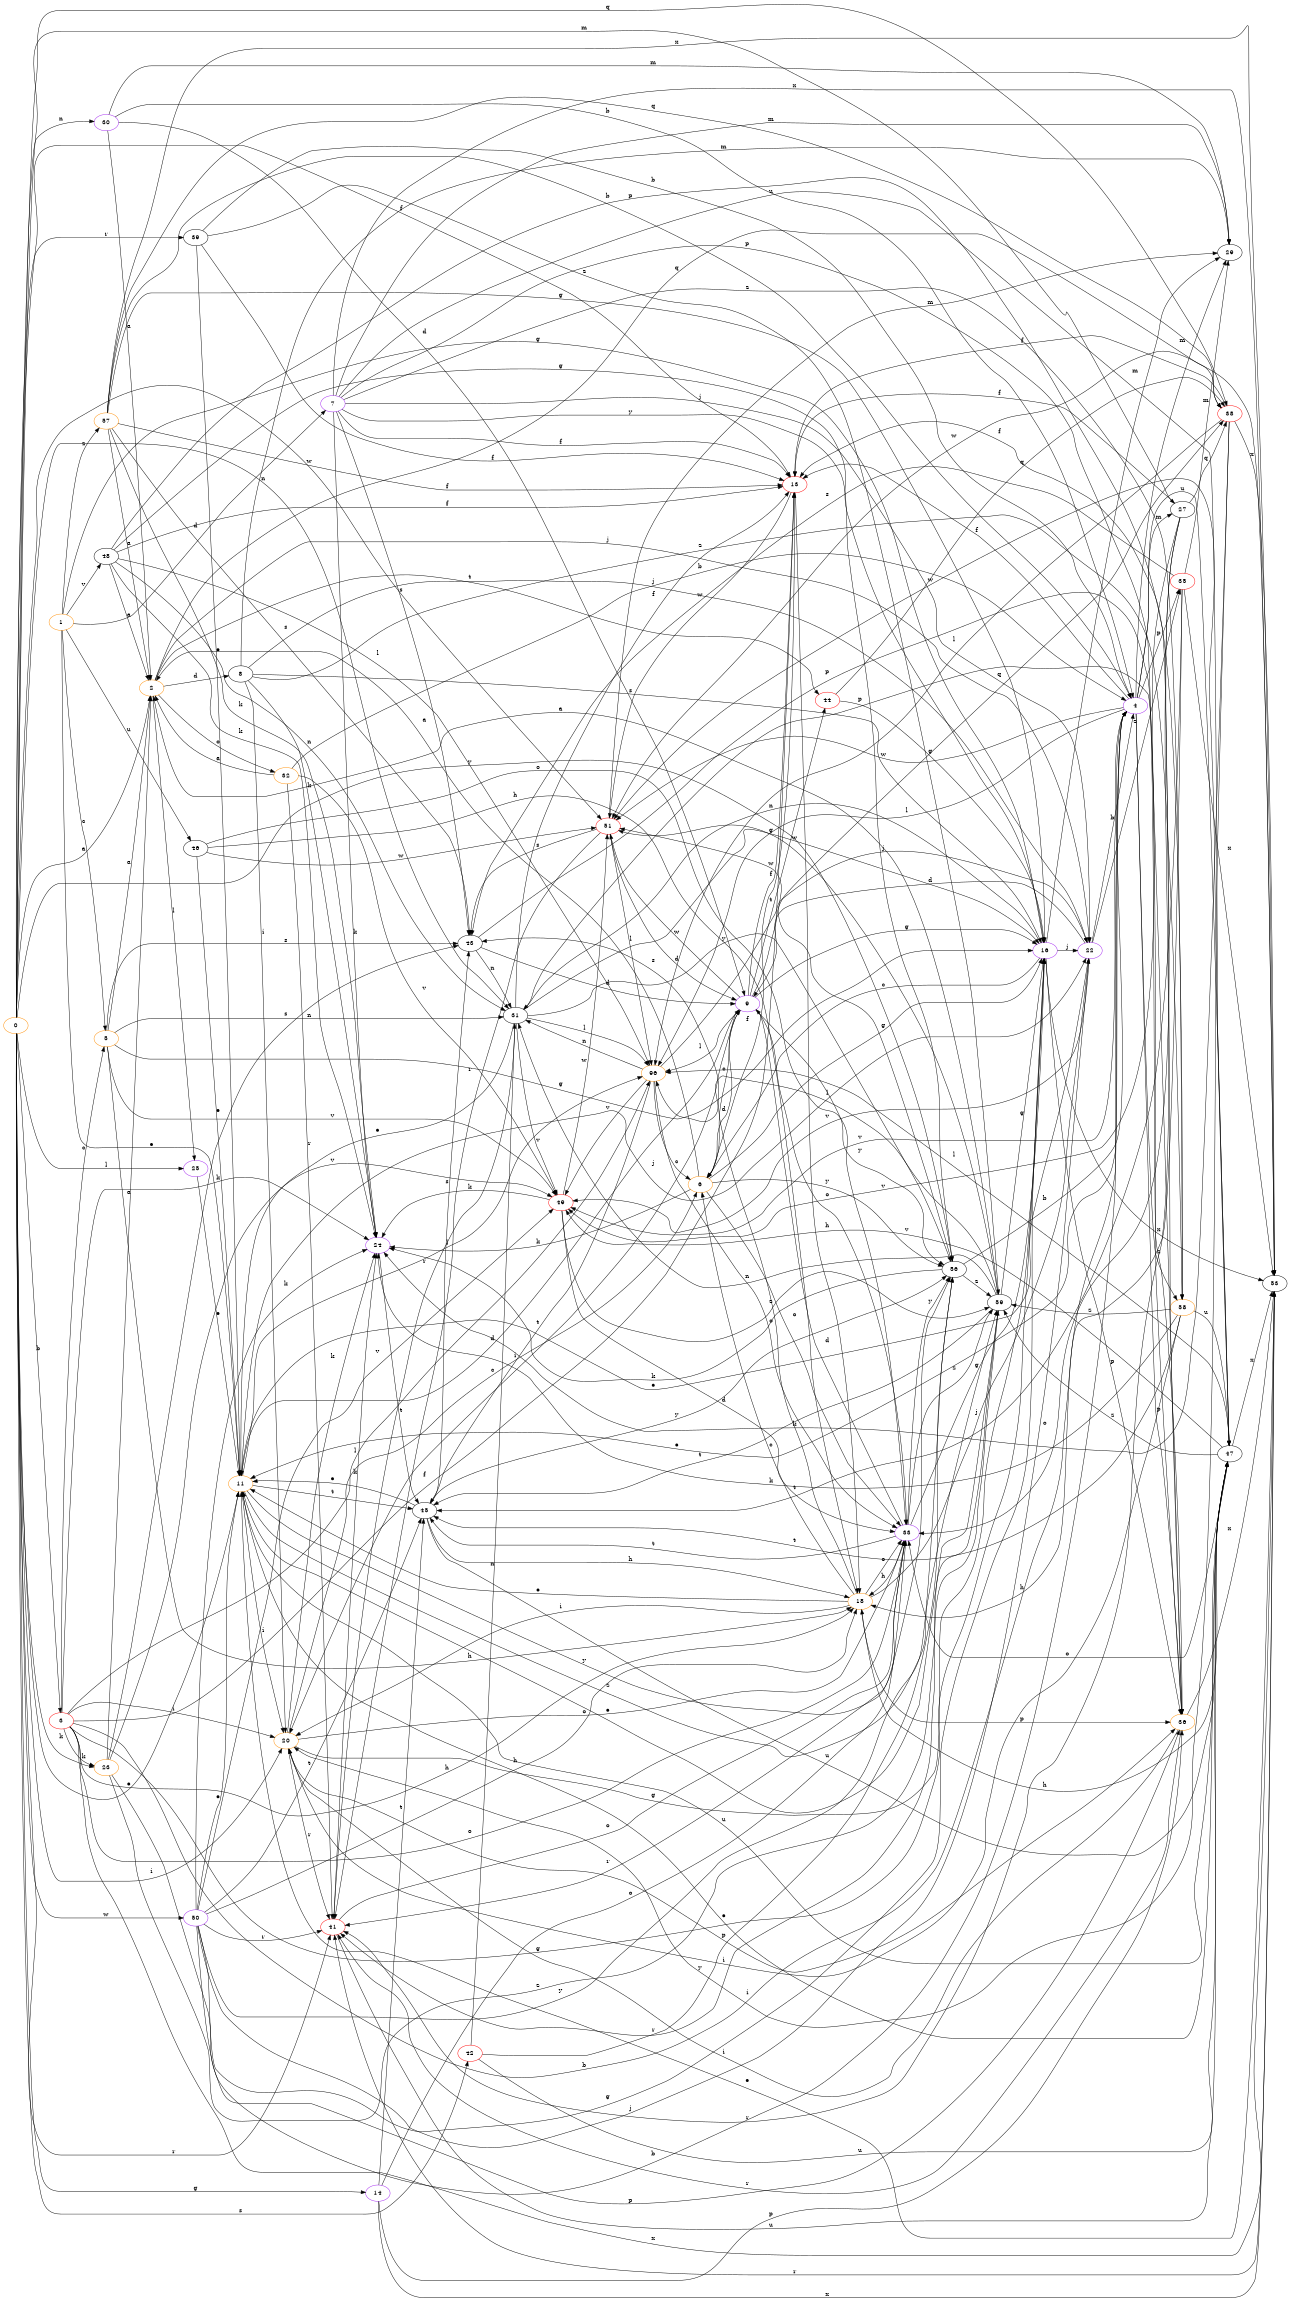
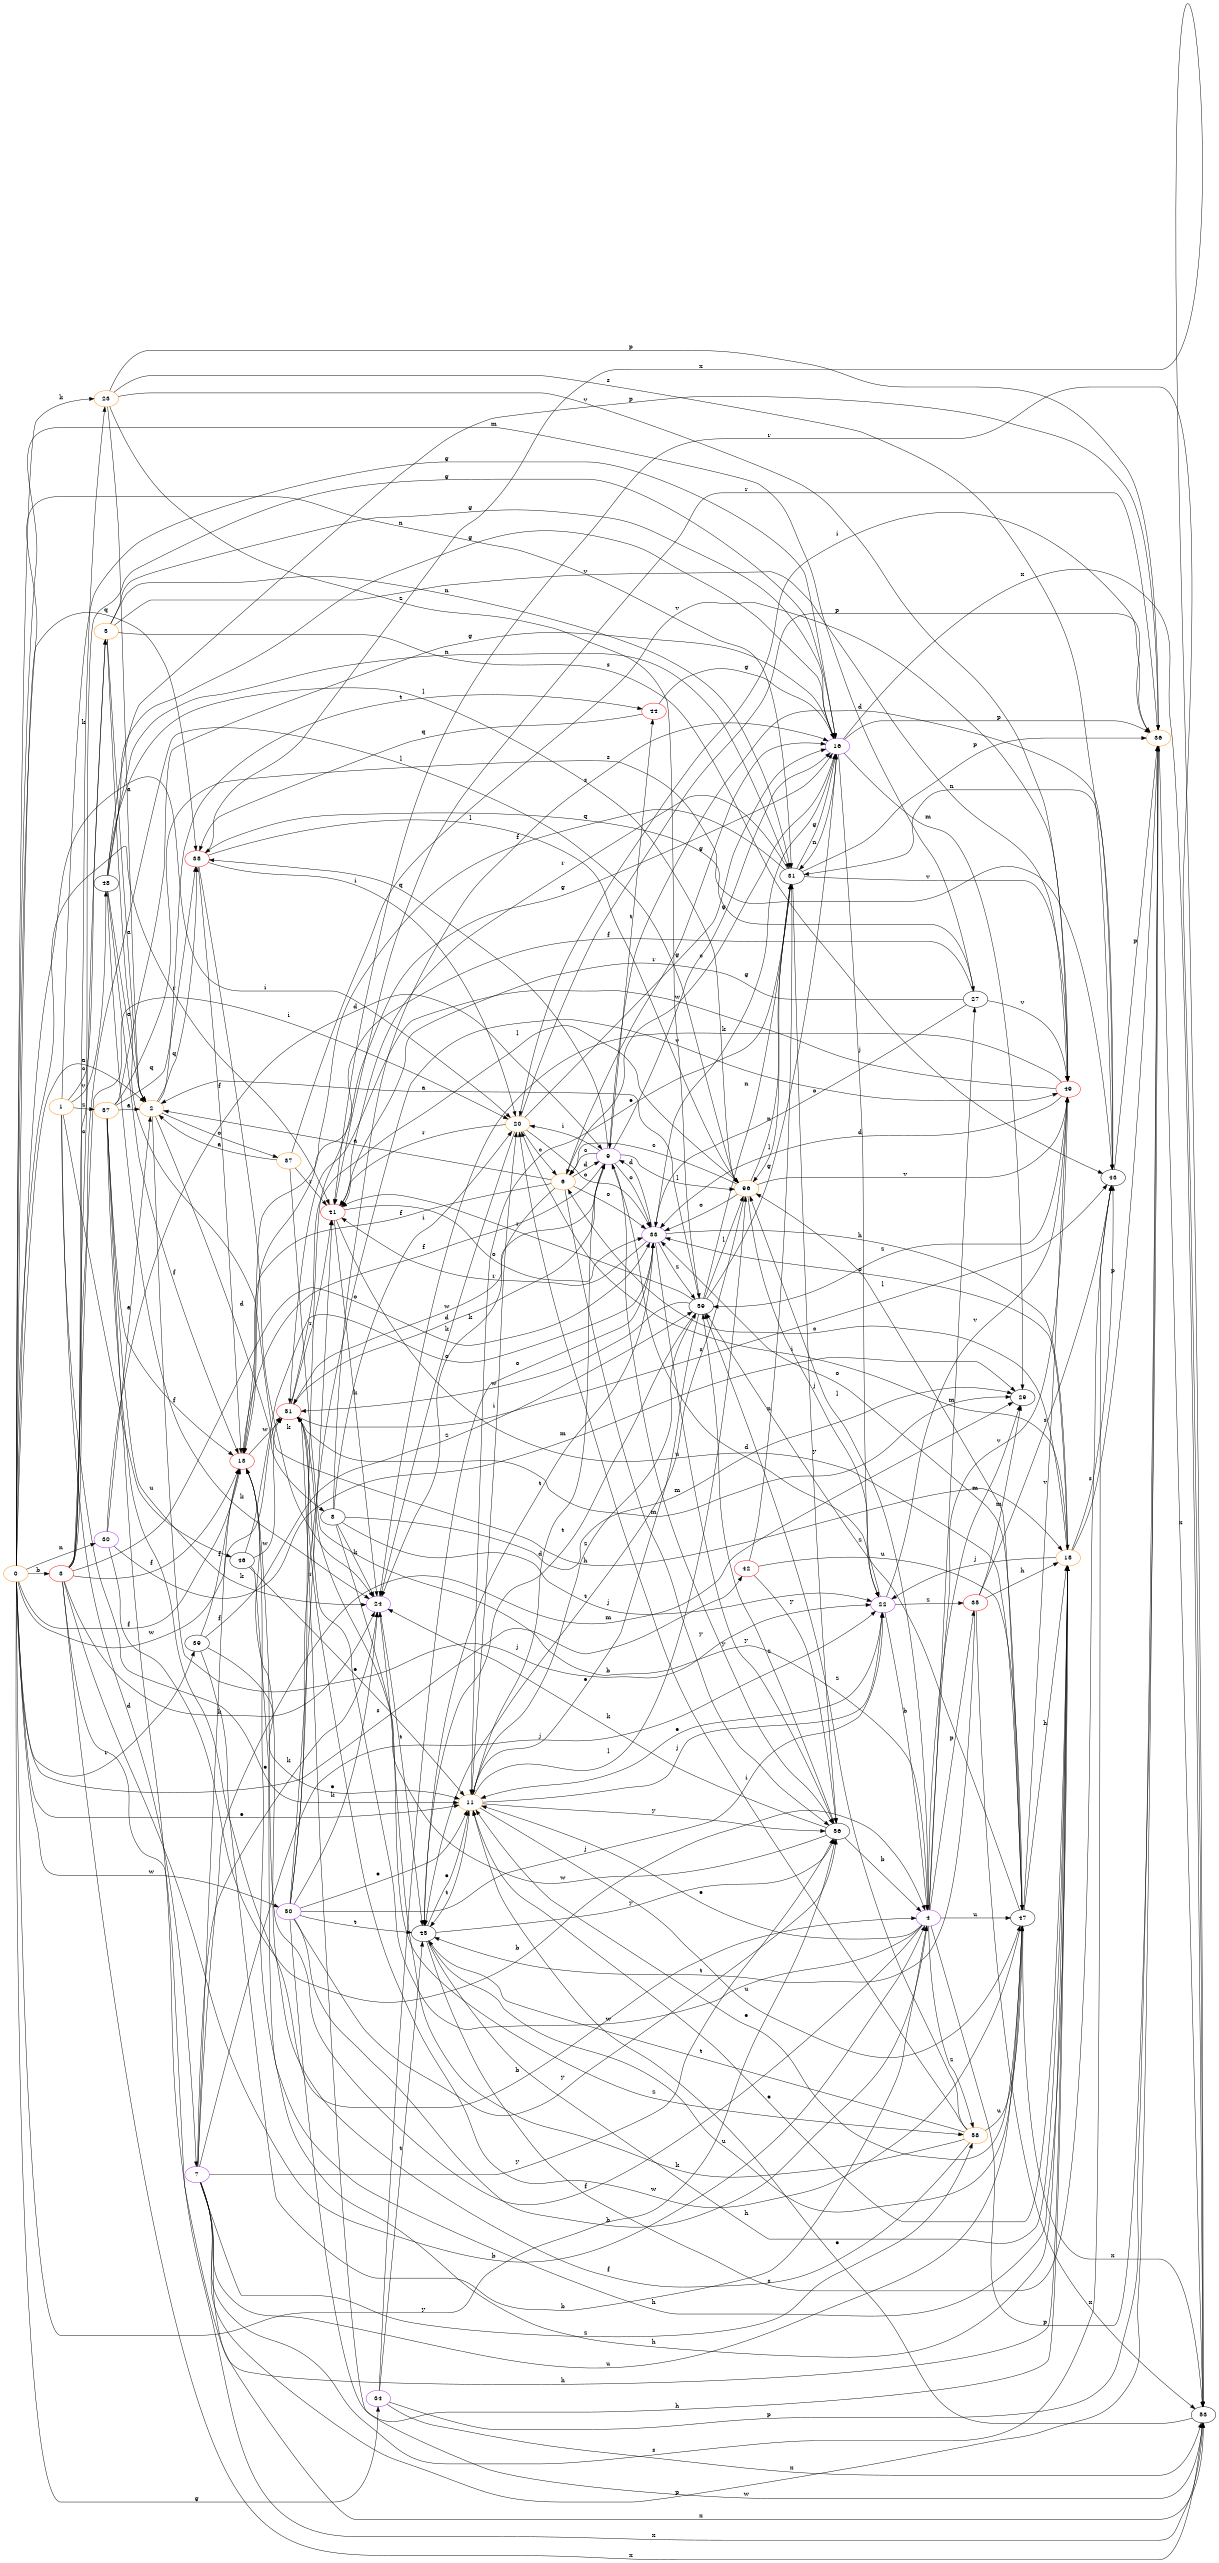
(286, 776) -> (289, 1161)
(196, 1169) -> none
(378, 2193) -> (378, 2398)
